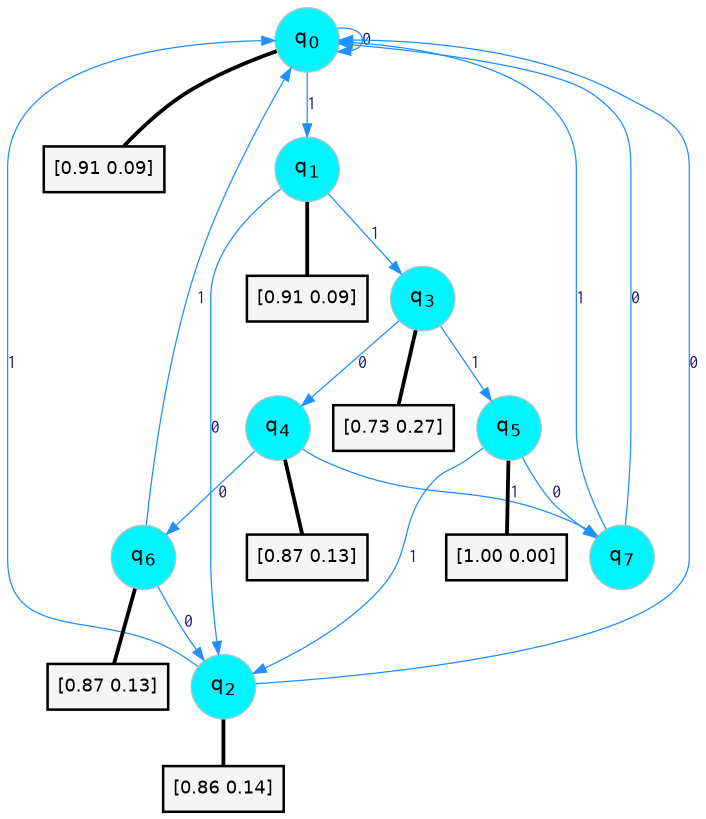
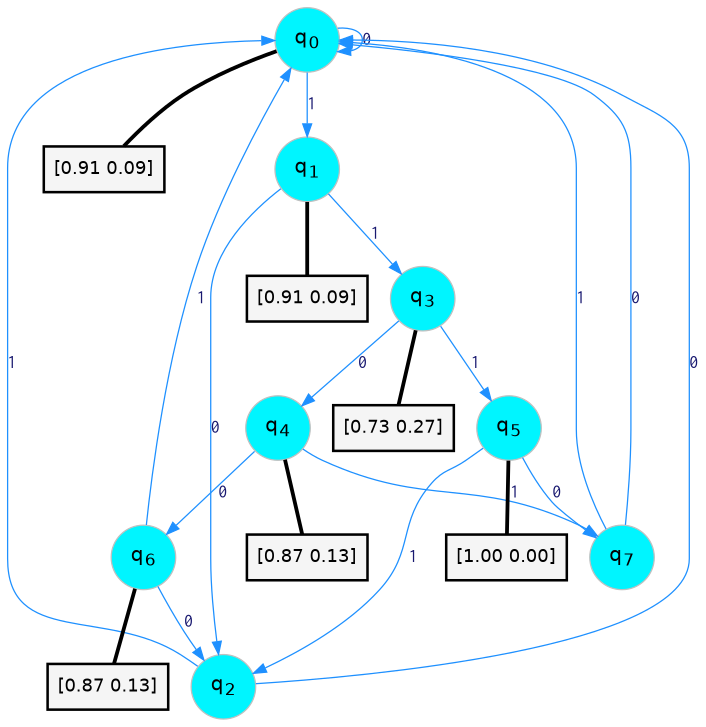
(223, 789) -> none
